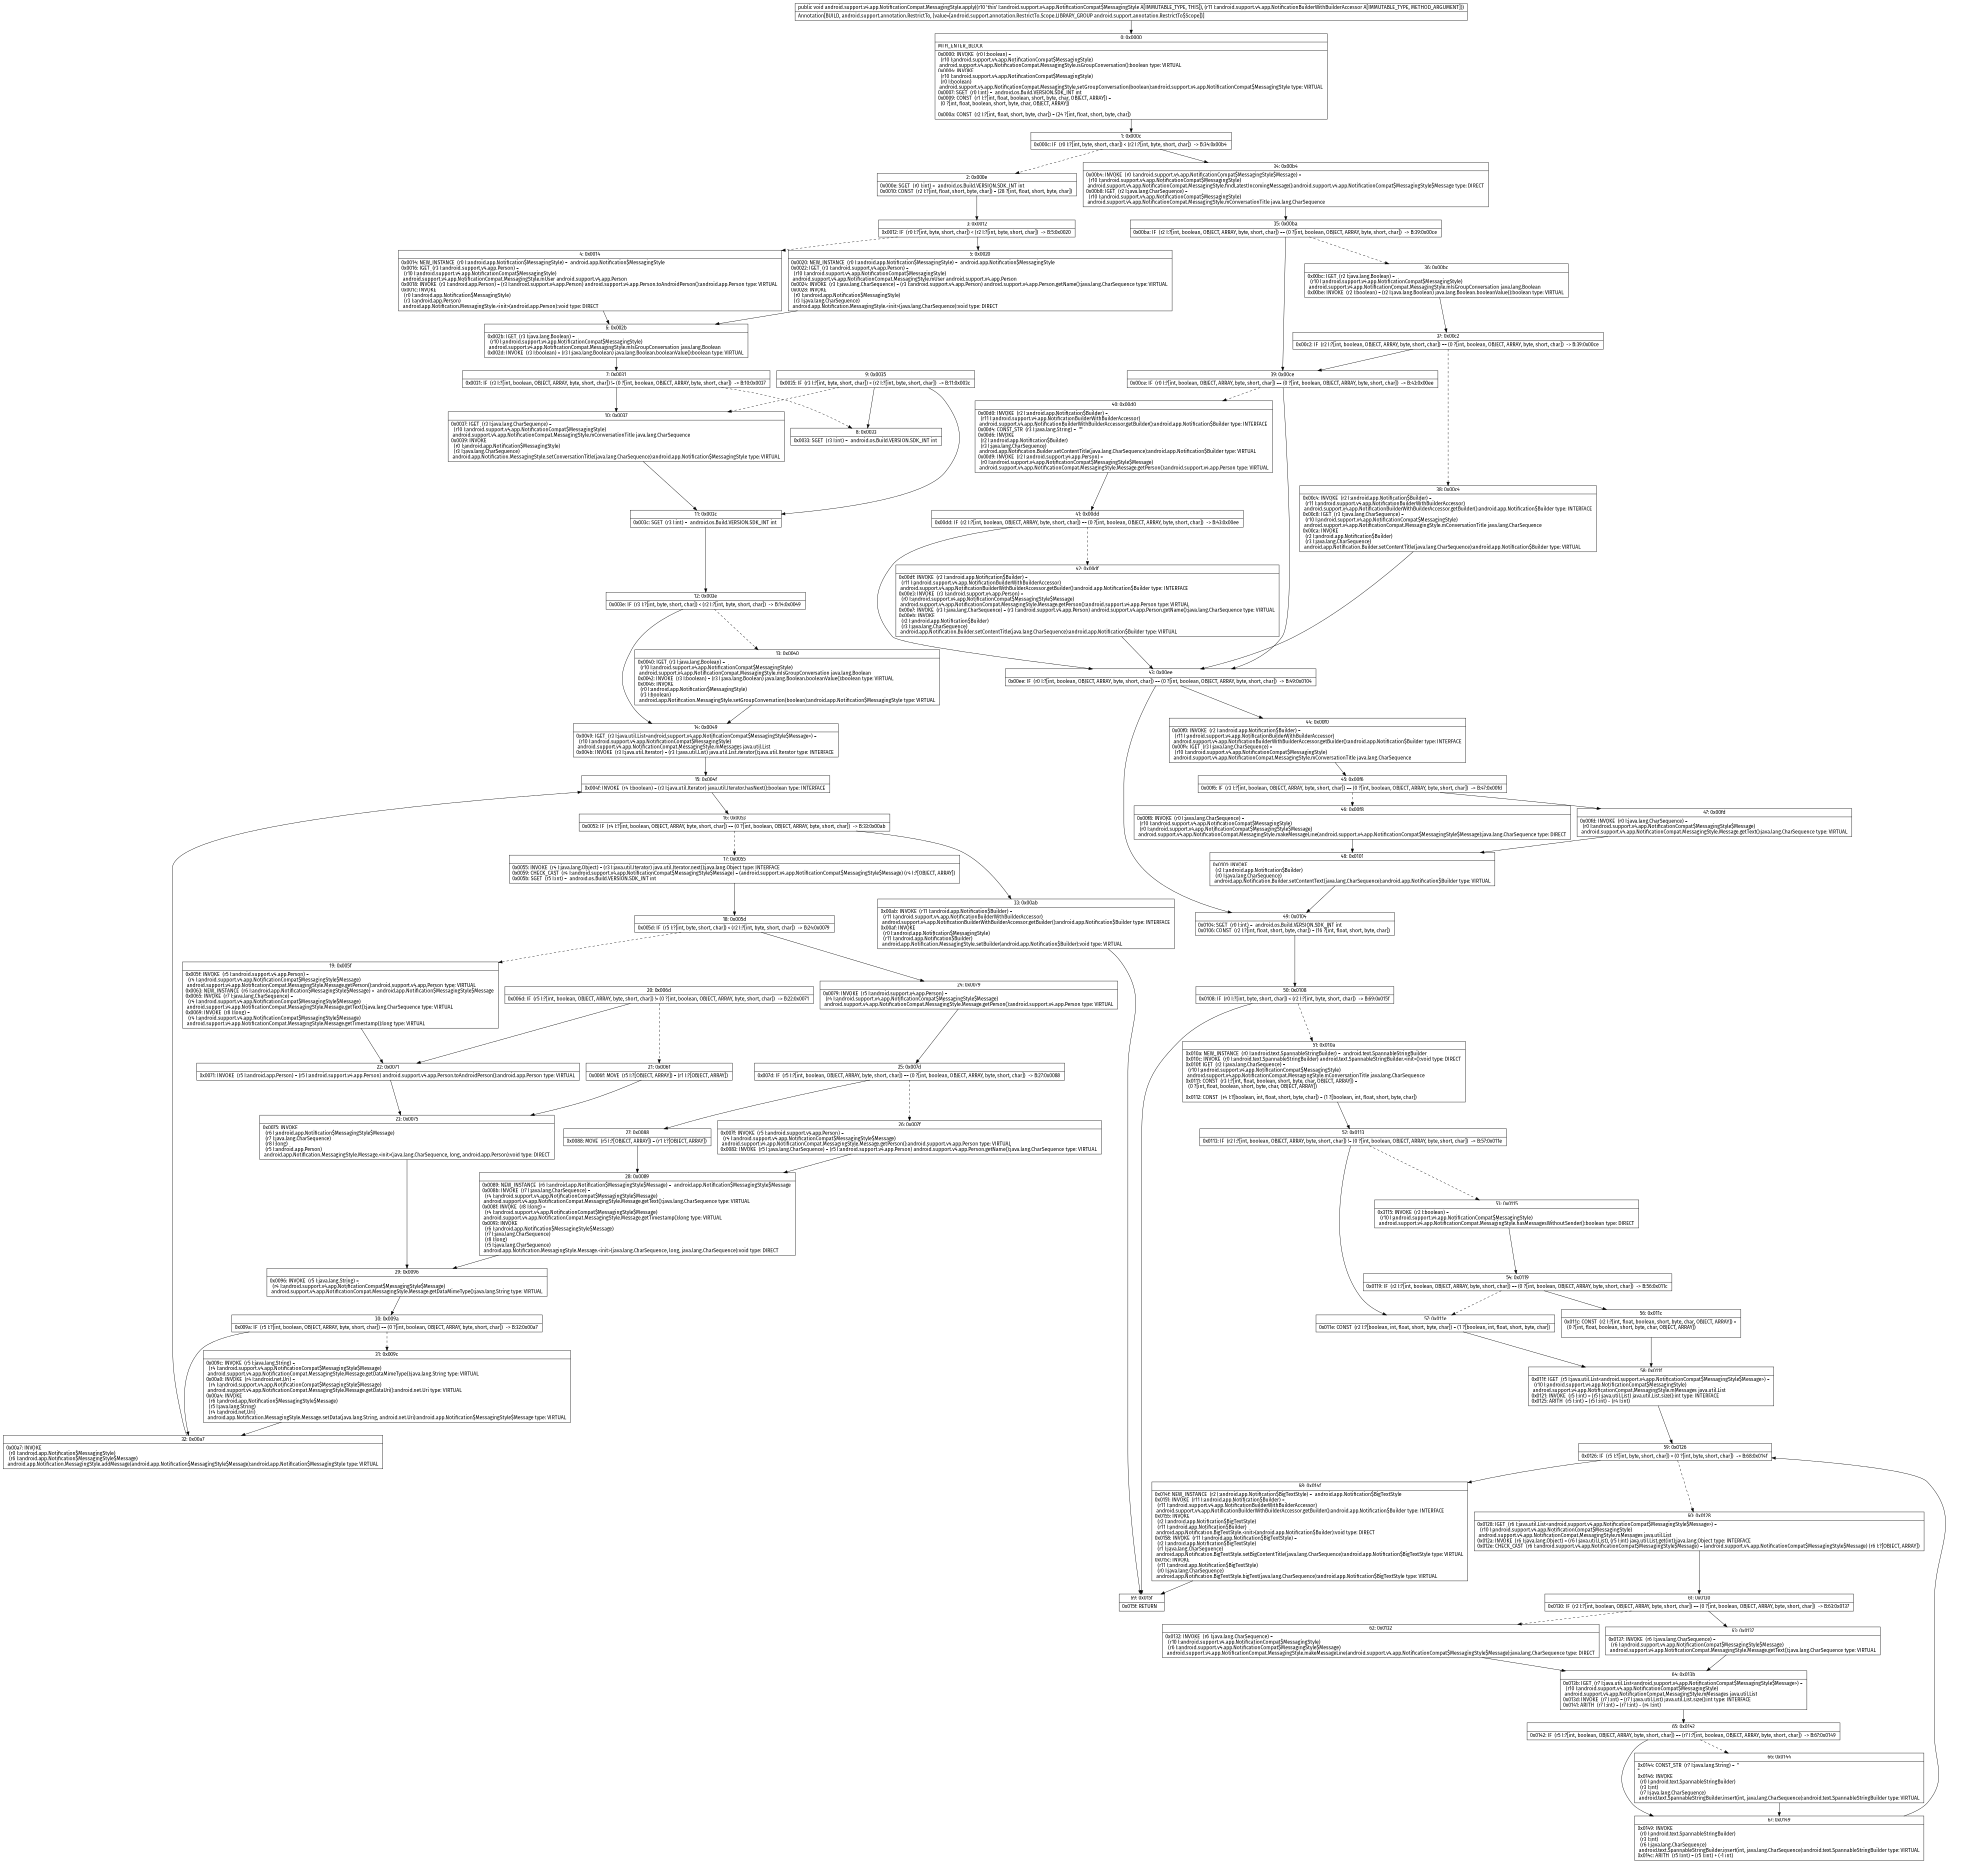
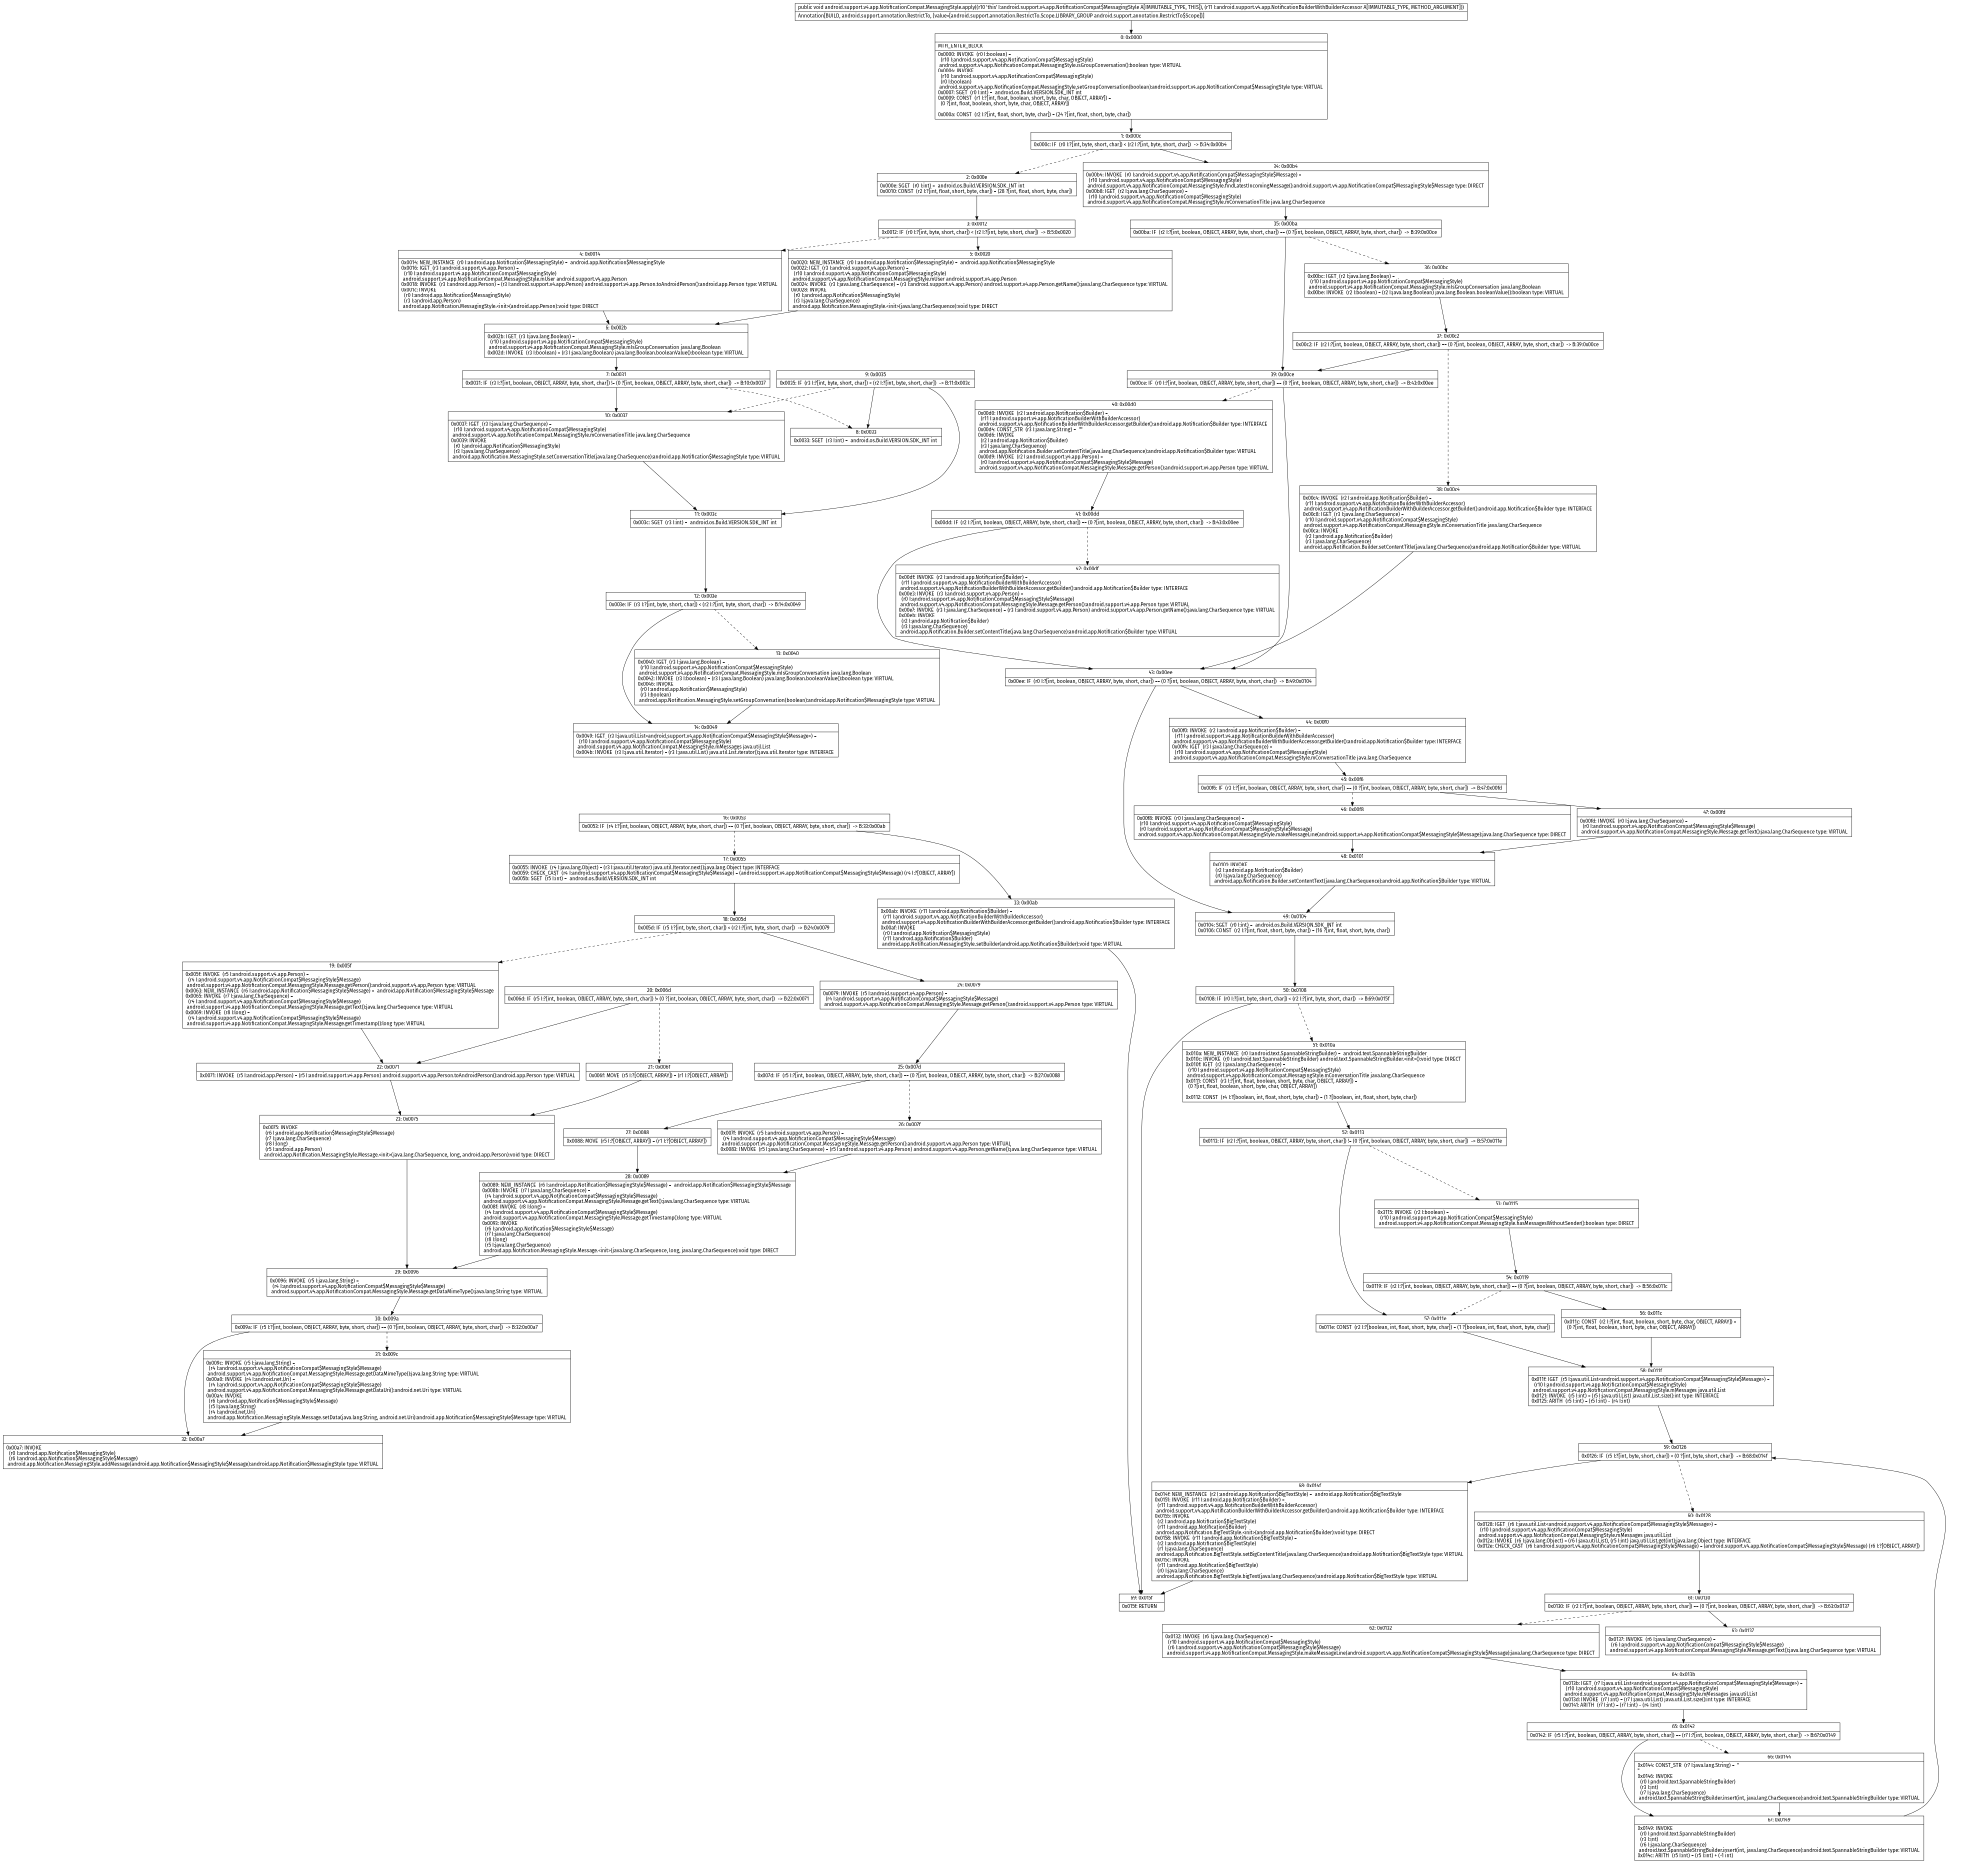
(1136, 651) -> none
(706, 784) -> none
(1718, 1662) -> none
